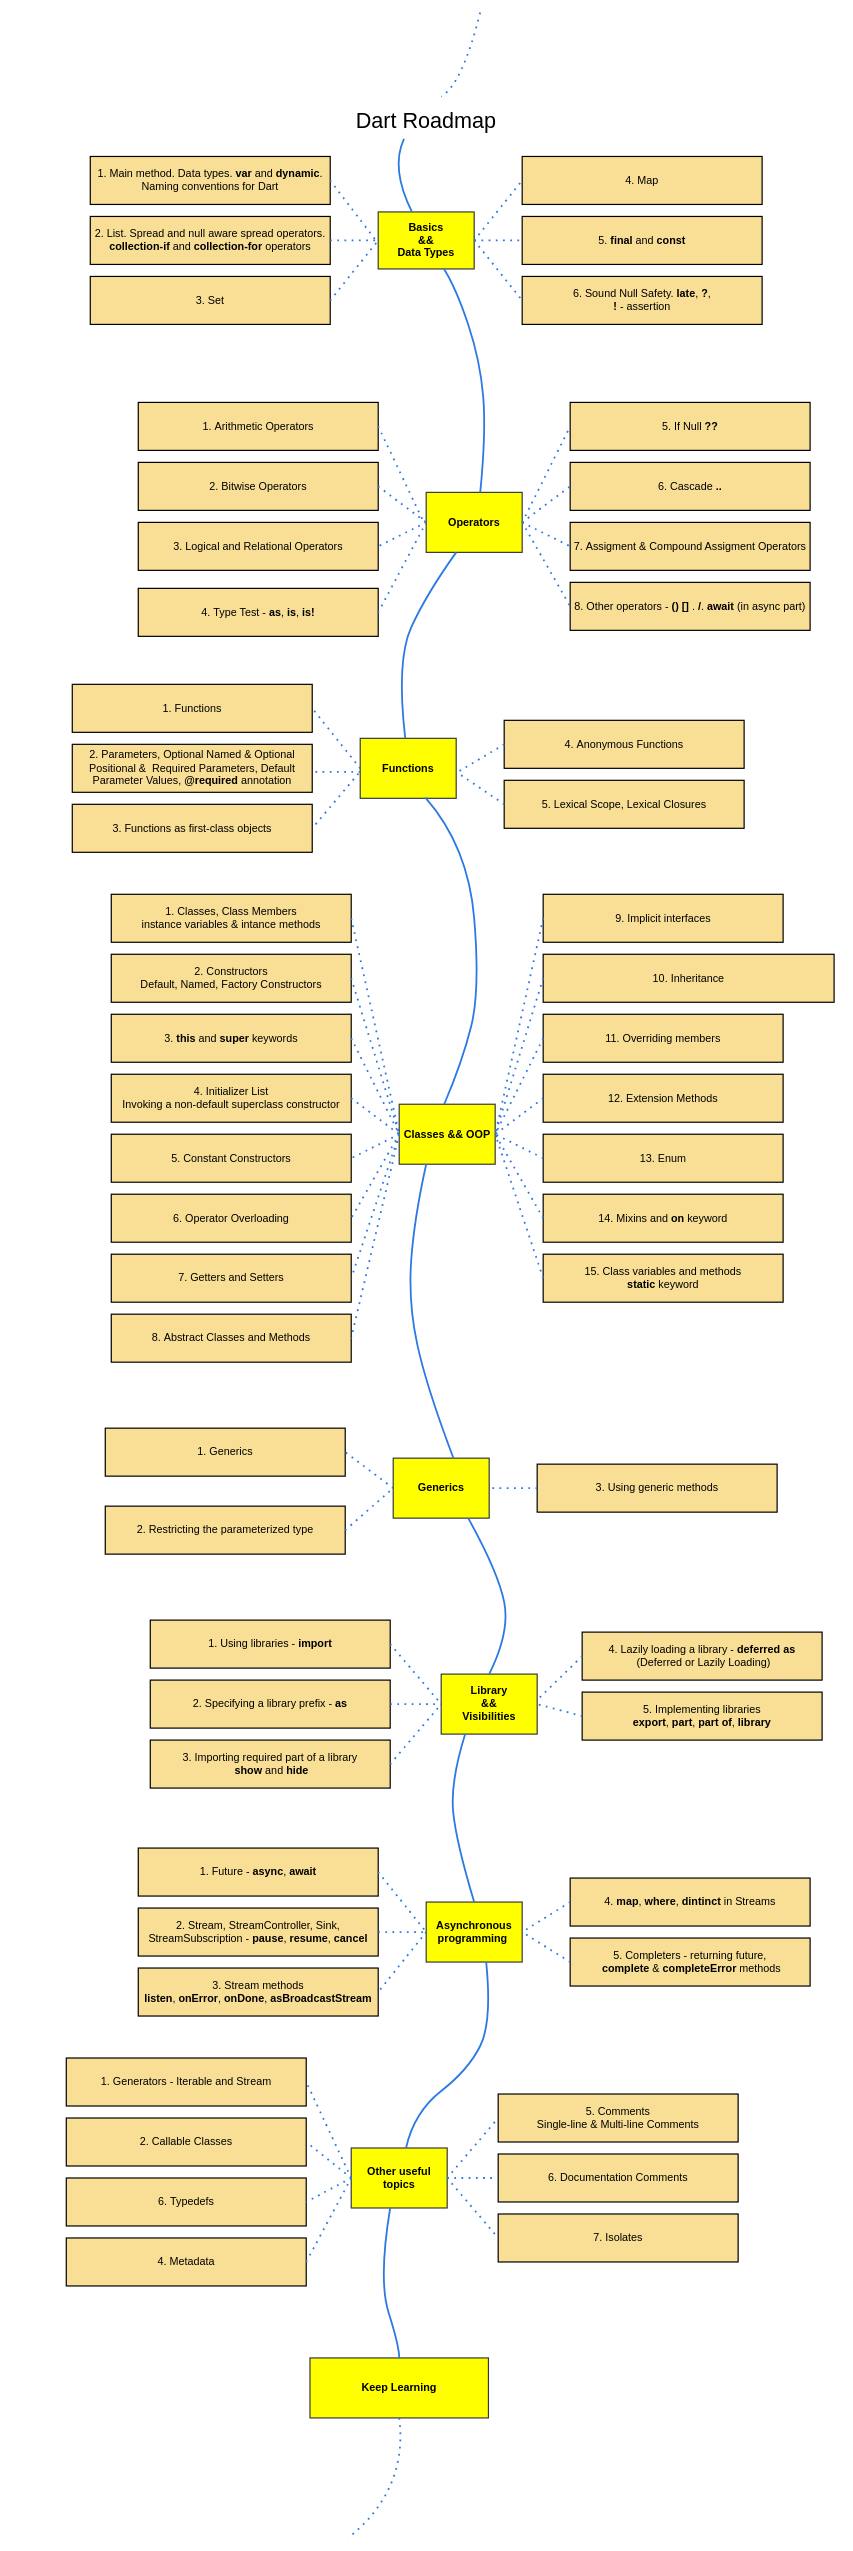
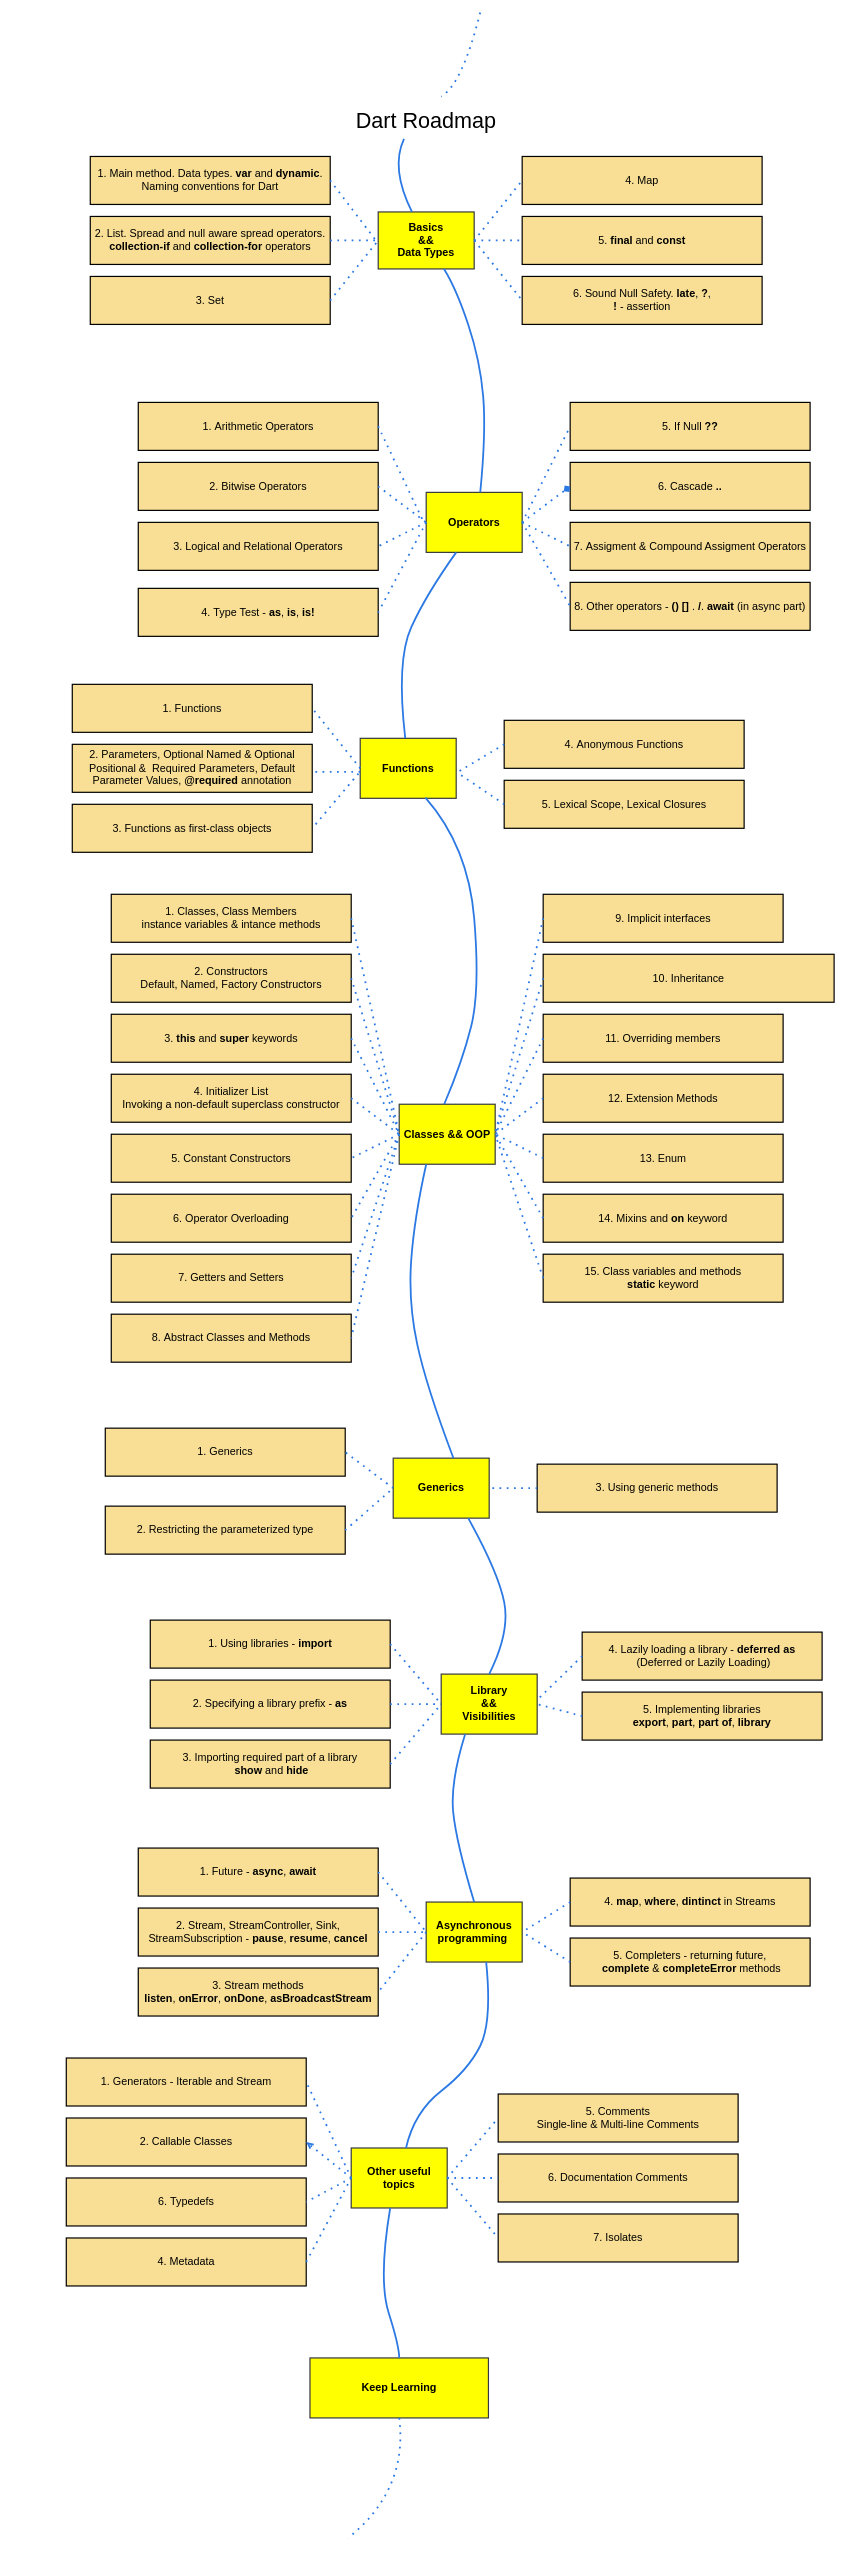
(566, 489) -> (563, 492)
(310, 2145) -> (311, 2146)
